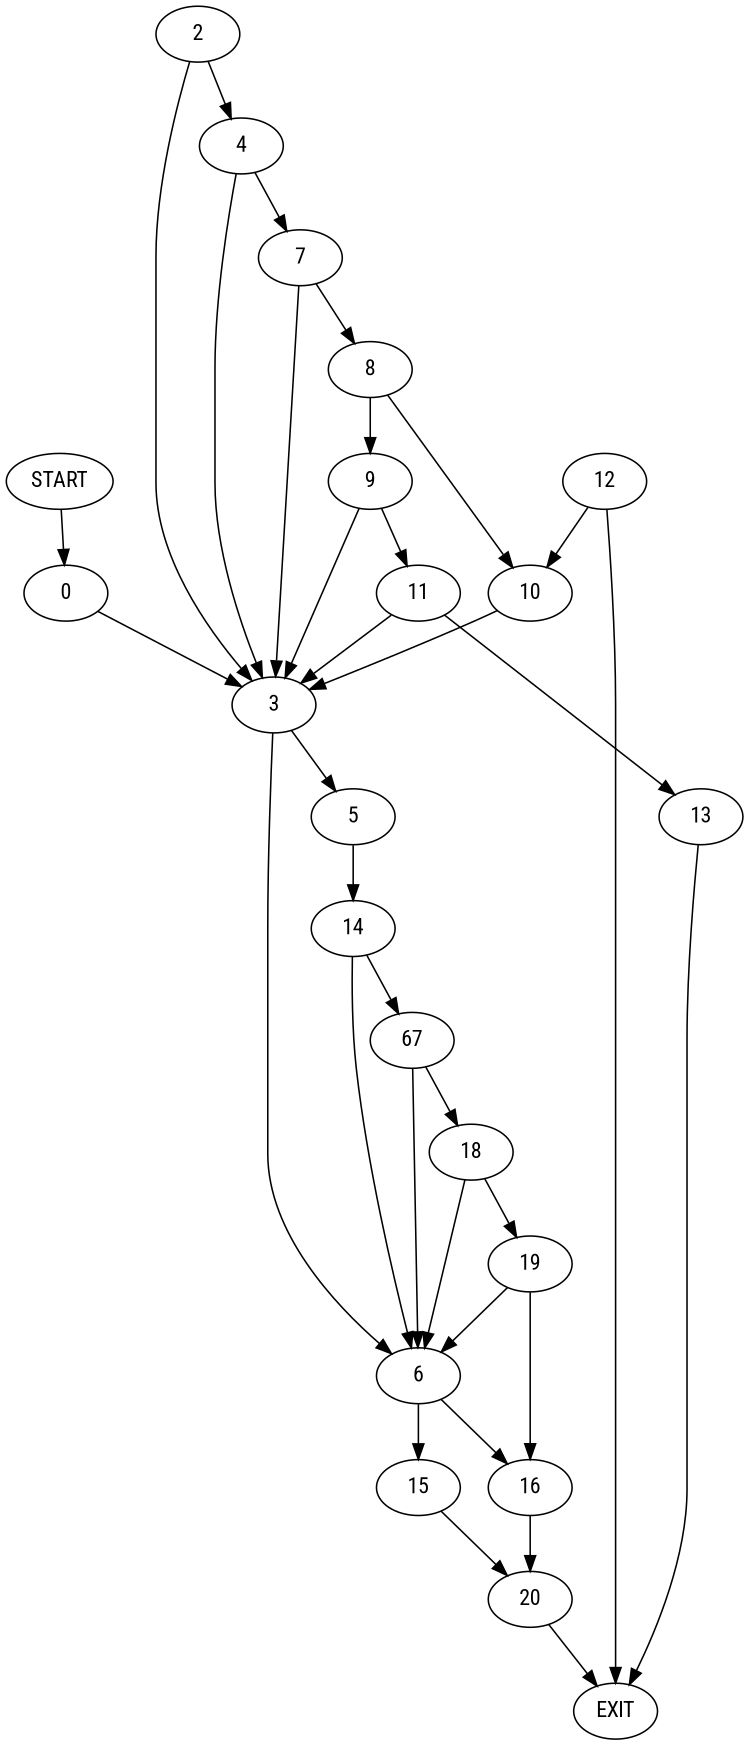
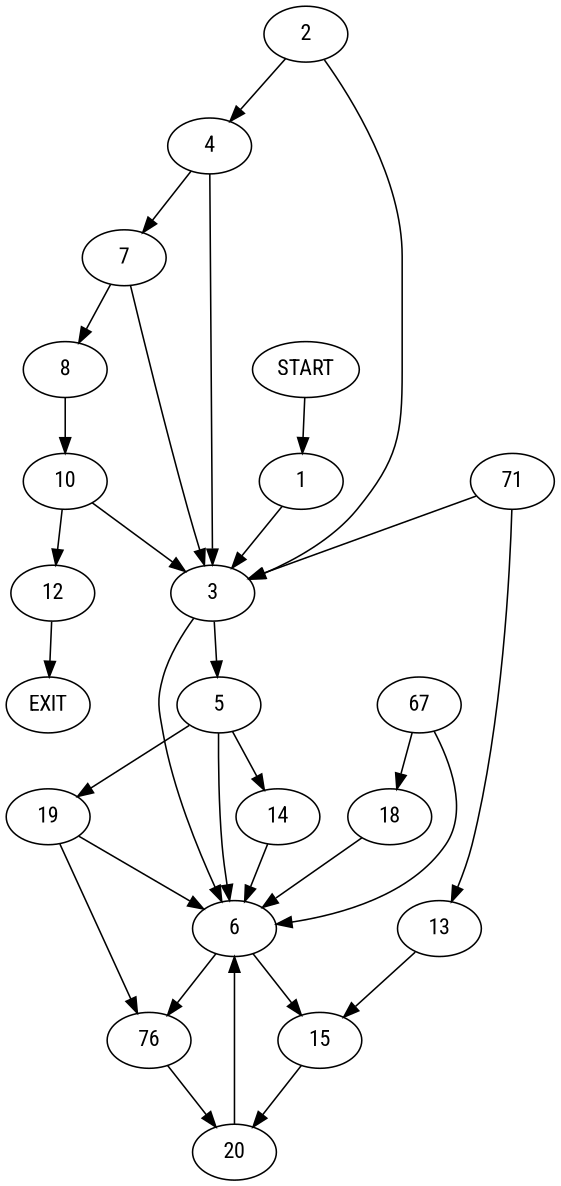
(370, 481) -> none
(572, 531) -> (60, 530)
(66, 593) -> (301, 481)
(418, 593) -> (512, 481)
none -> (220, 809)
(379, 978) -> none
(497, 1201) -> (140, 757)
(687, 1262) -> (385, 979)
(530, 1488) -> (149, 1040)
(568, 1649) -> (234, 1048)
